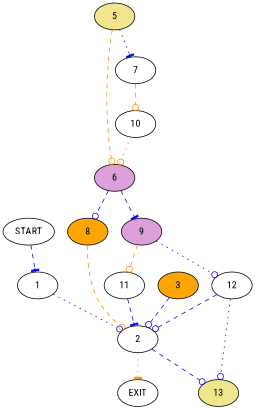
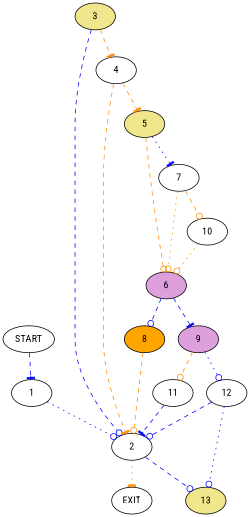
none -> (116, 70)
none -> (173, 229)
(178, 285) -> (95, 16)
